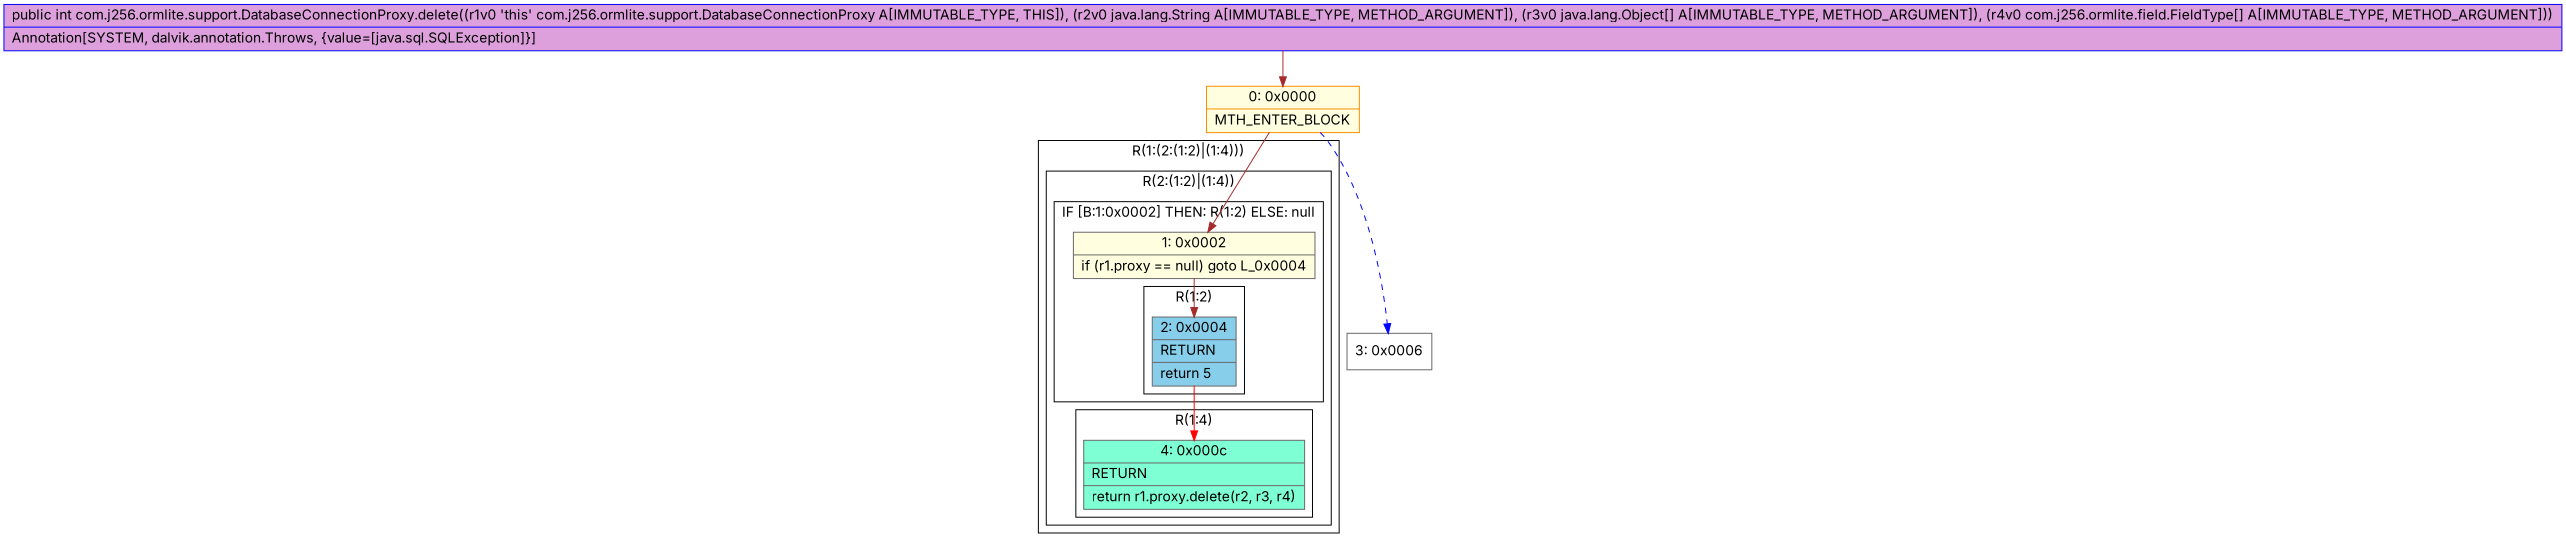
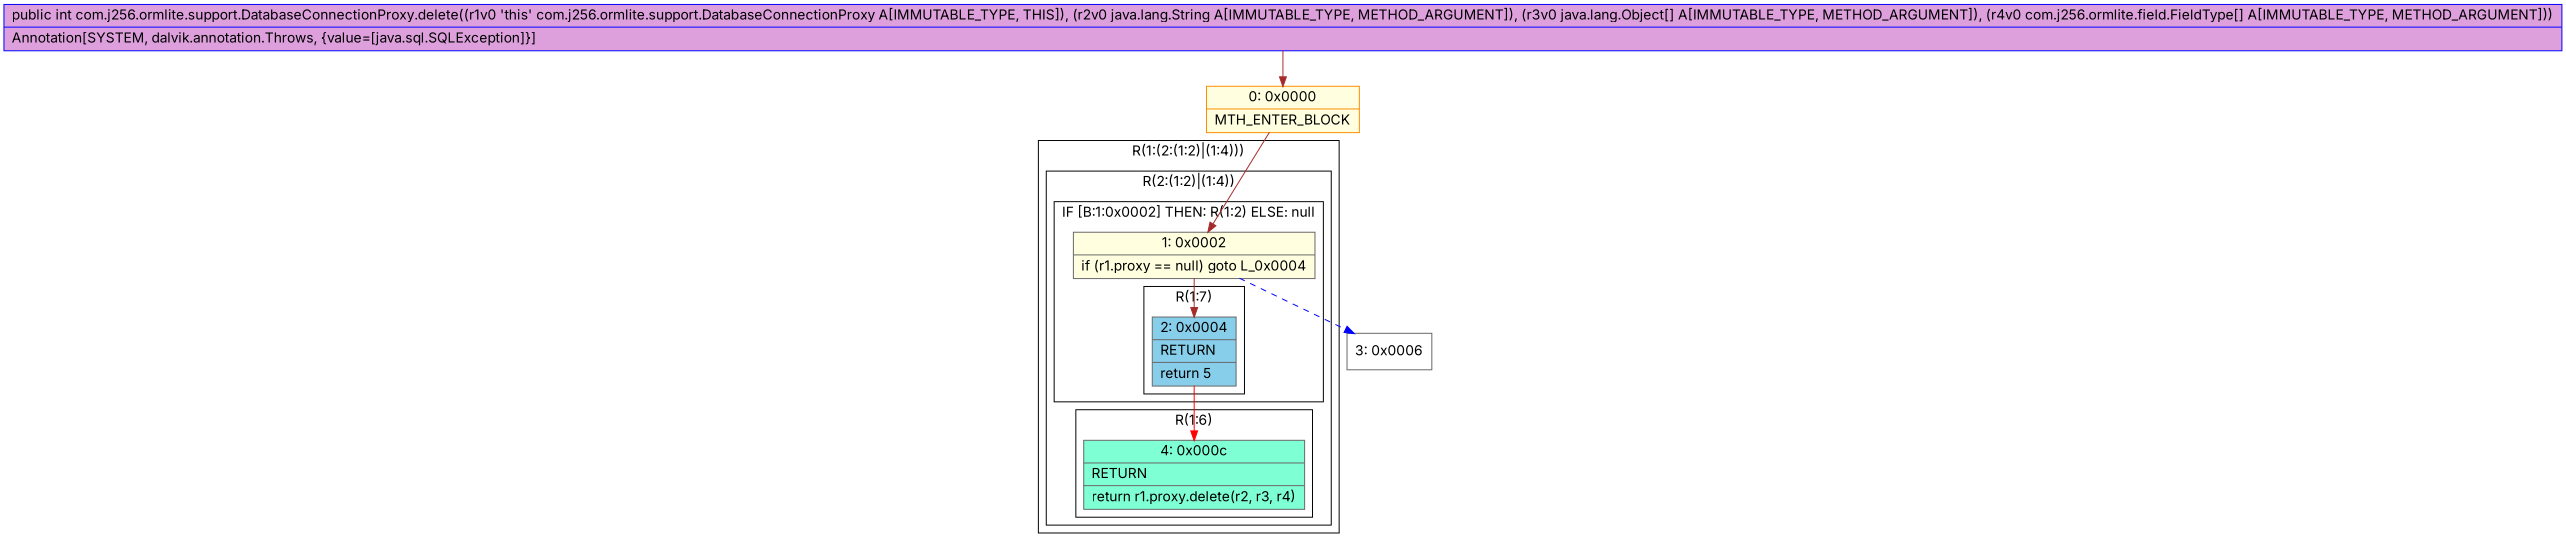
(1367, 223) -> (1292, 304)
(1194, 298) -> (1194, 298)
(1194, 421) -> (1194, 421)
